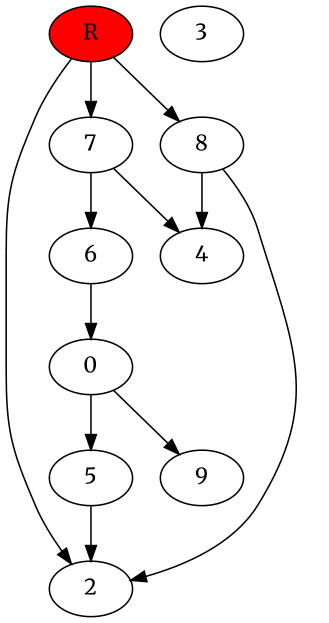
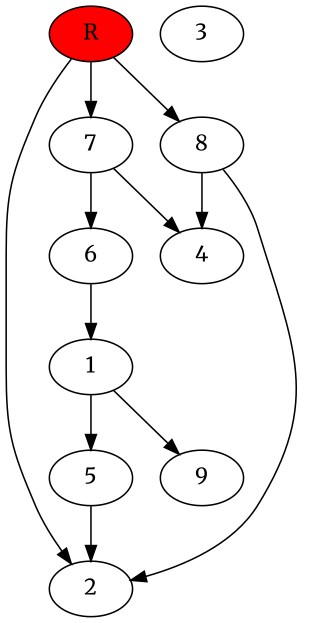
(91, 367) -> (91, 367)
